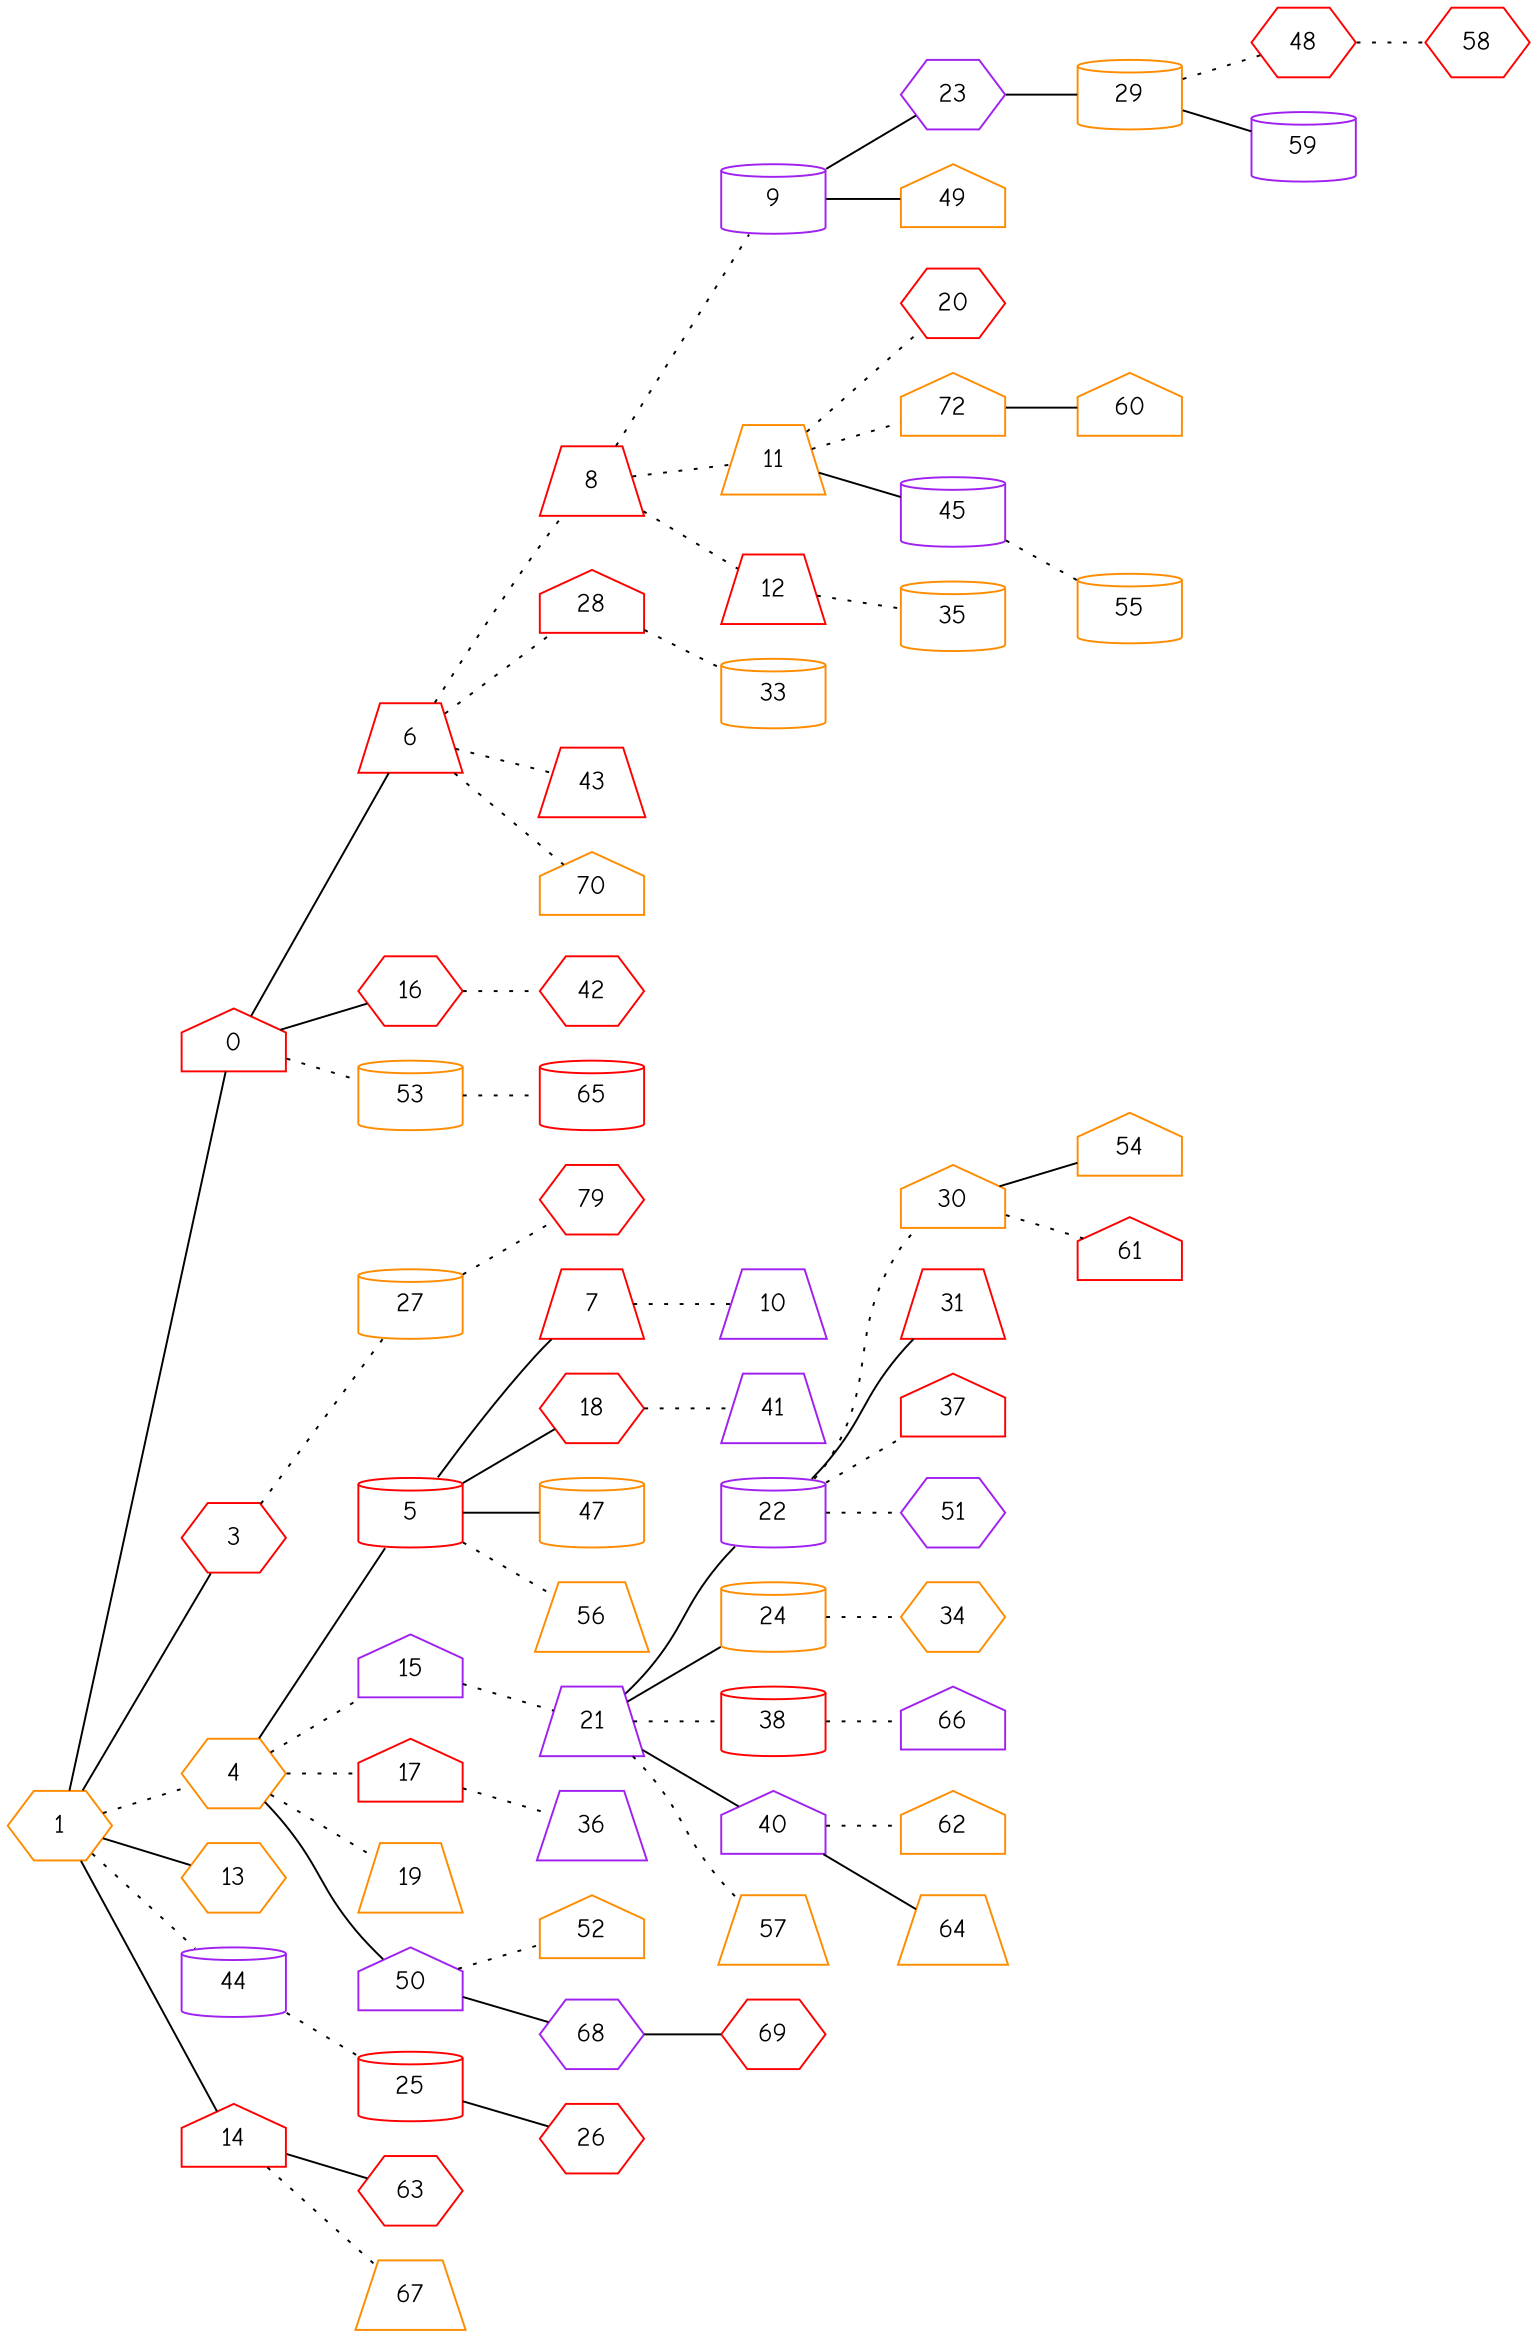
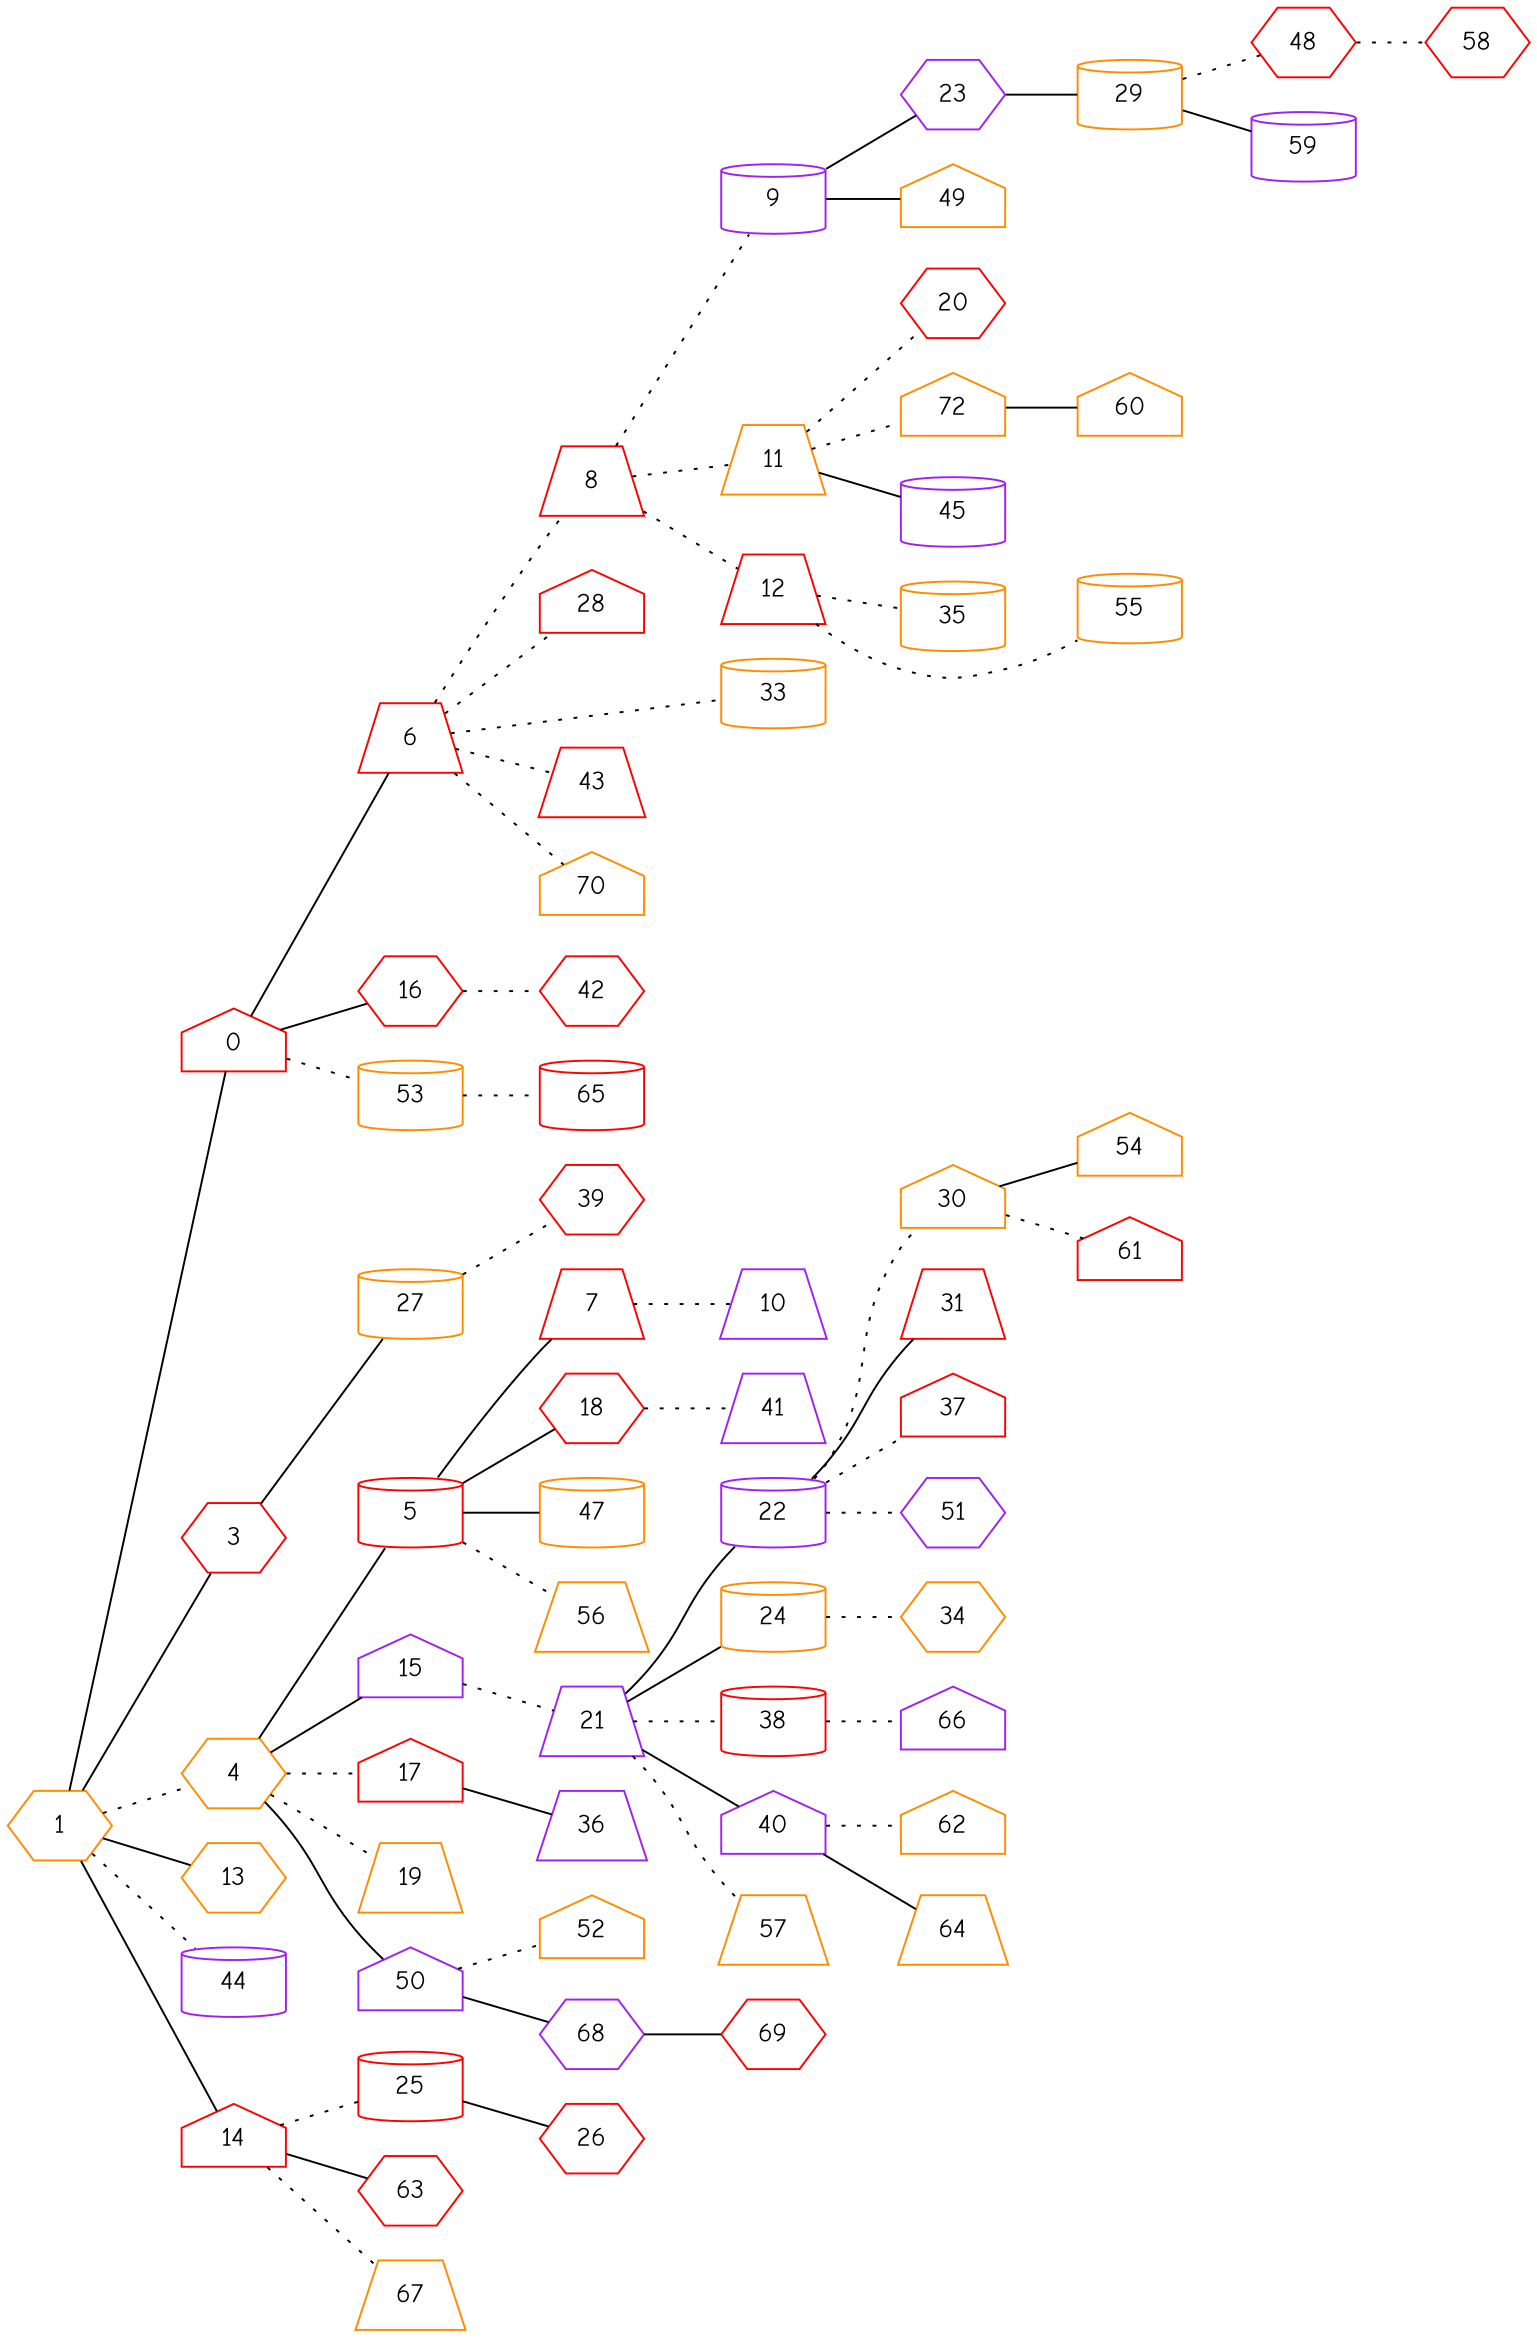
(1042, 560) -> (944, 678)
(683, 649) -> (586, 717)
(592, 1200) -> (592, 1200)
(322, 1421) -> (322, 1421)
(316, 1725) -> (316, 1725)
(507, 1801) -> (507, 1801)
(322, 2034) -> (319, 2113)
